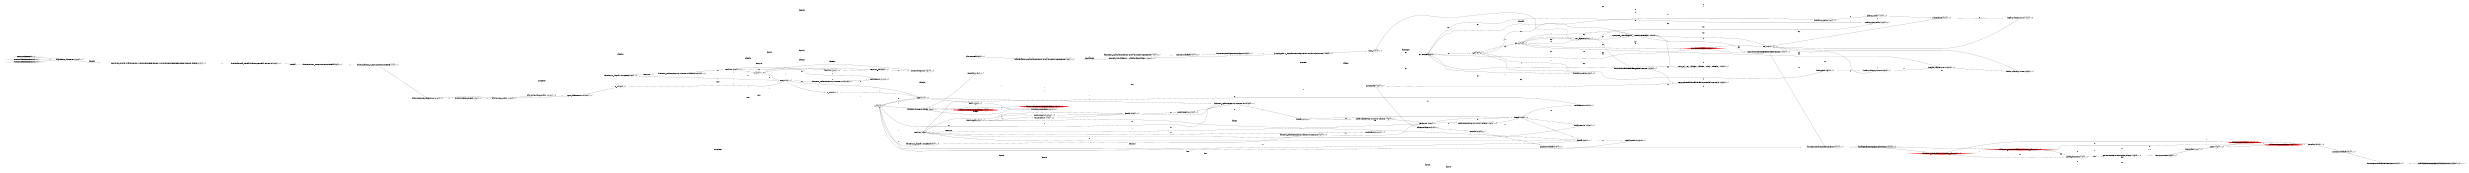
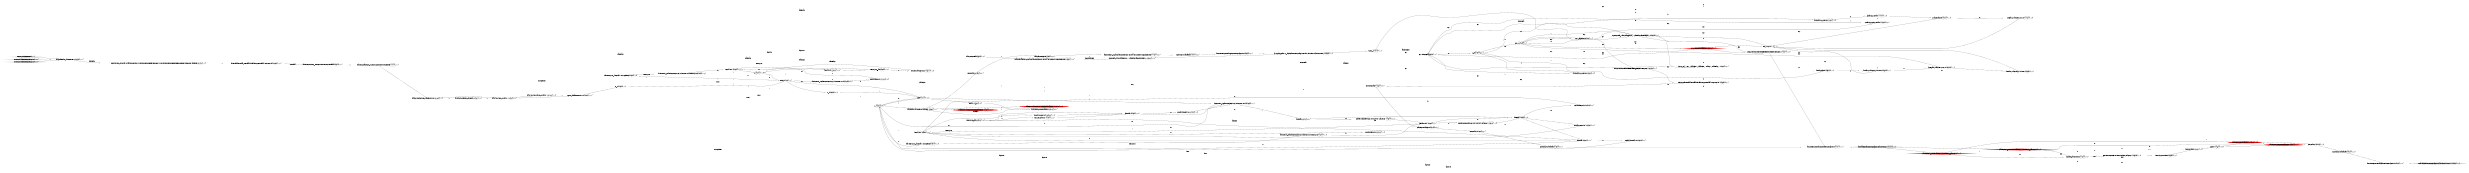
none -> (1044, 57)
